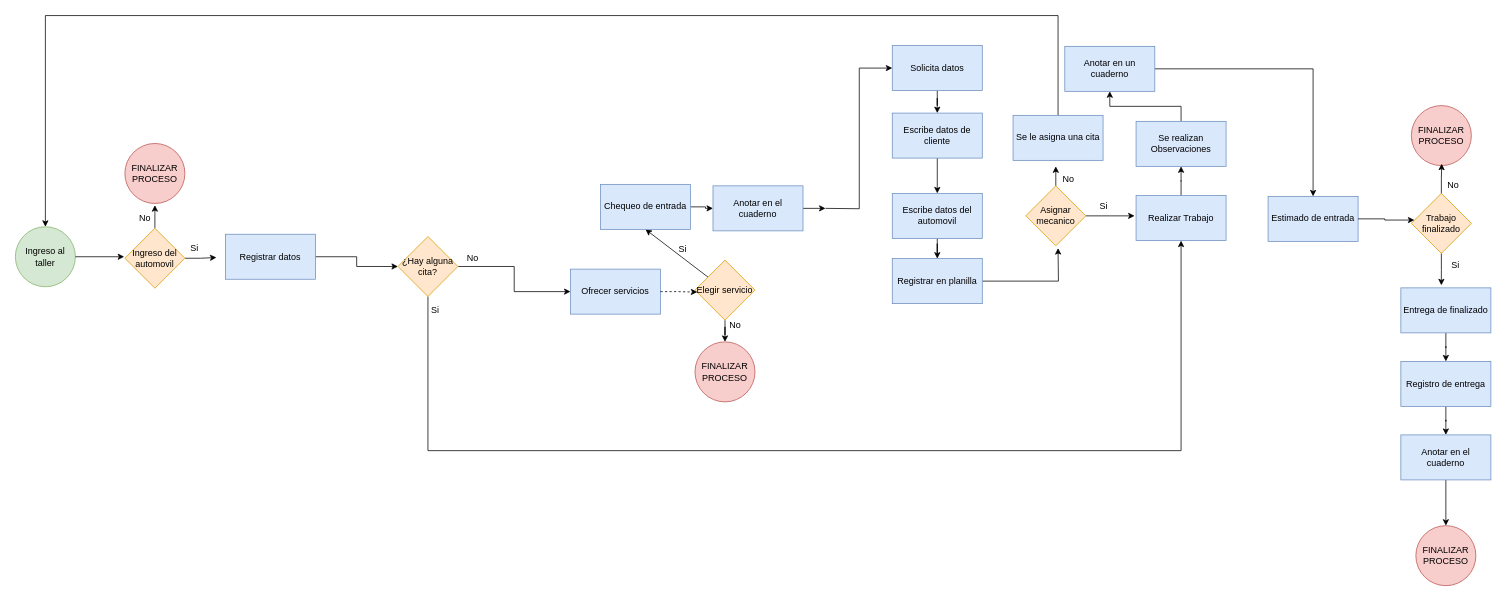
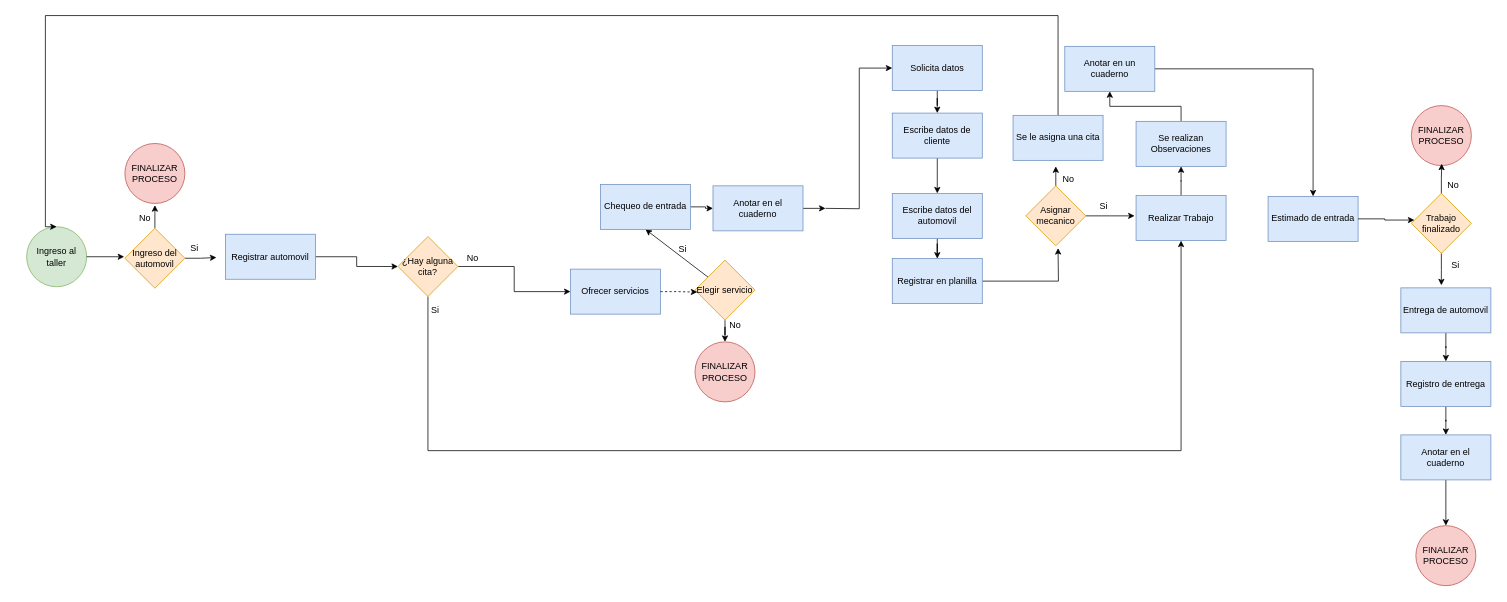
(45, 257) -> (57, 257)
(270, 257) -> (270, 257)
(1446, 310) -> (1446, 310)
